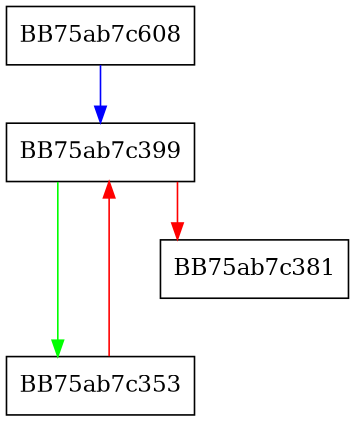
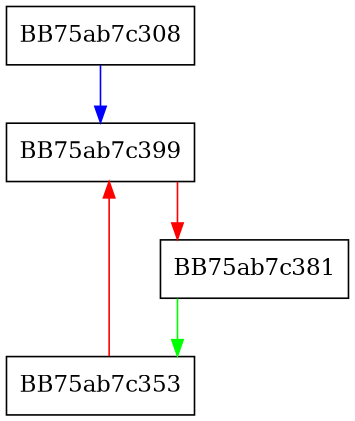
(100, 36) -> (100, 36)
(58, 261) -> (177, 319)
